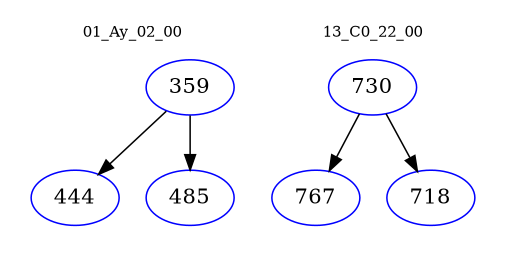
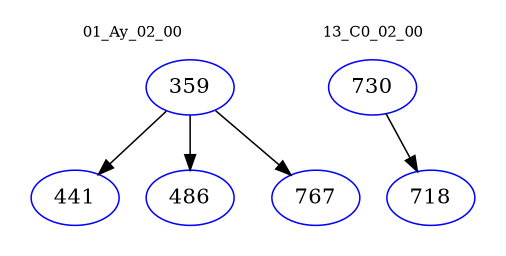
(373, 33) -> (373, 33)
(348, 135) -> (236, 128)
(75, 198) -> (75, 198)
(190, 198) -> (190, 198)
